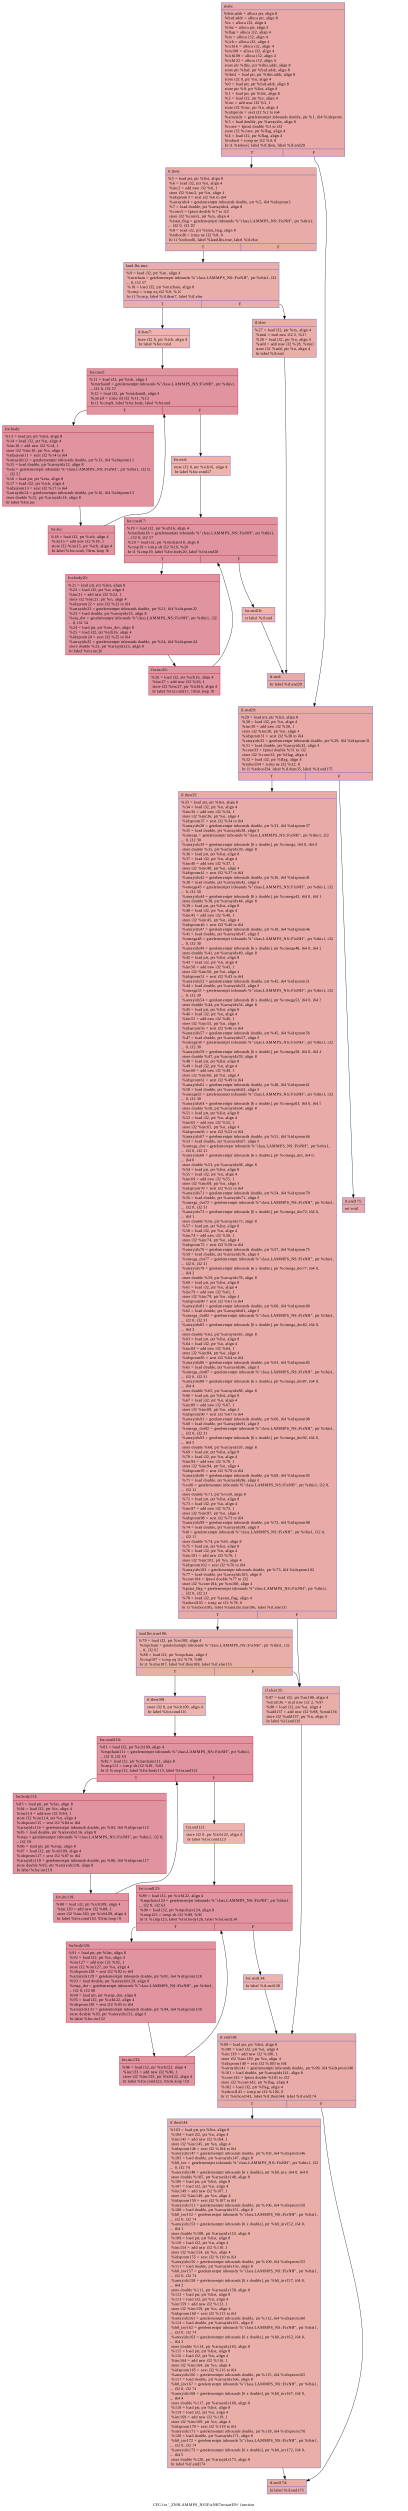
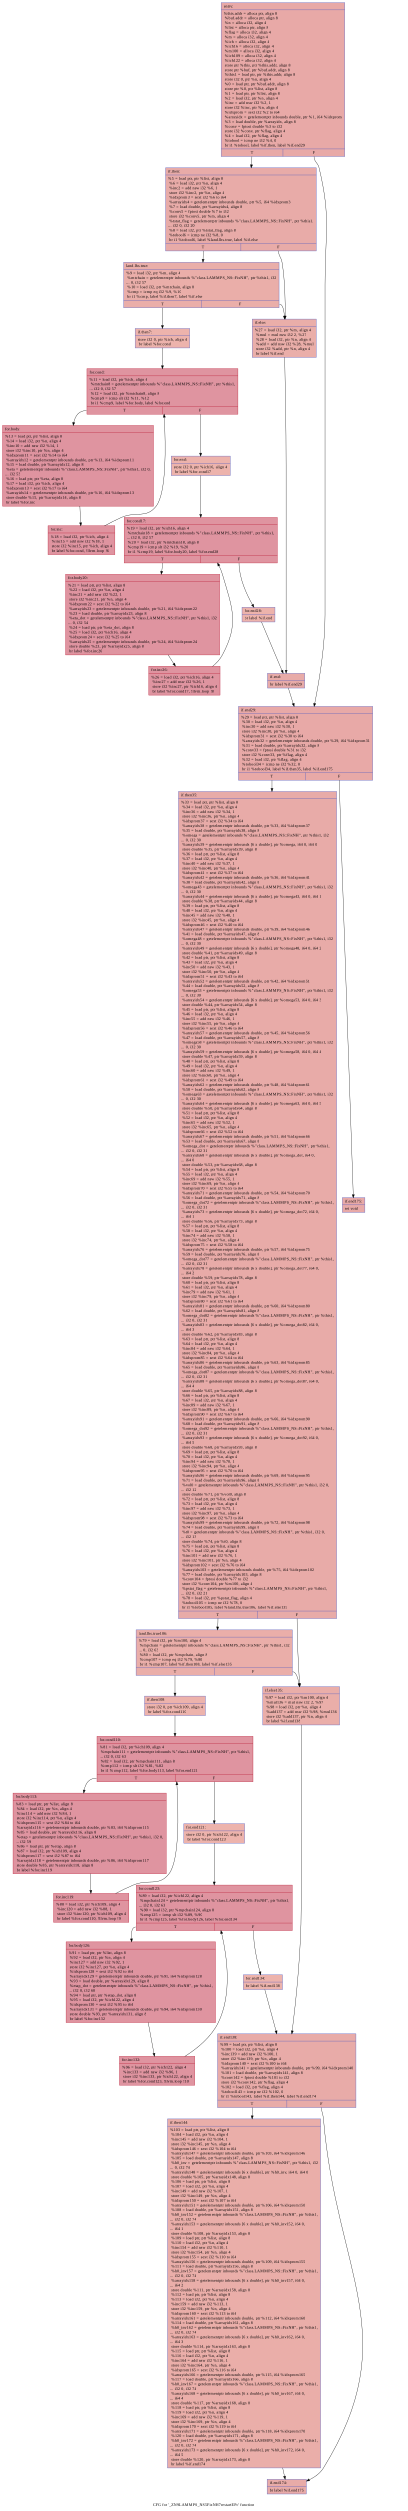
none -> (284, 283)
none -> (291, 696)
